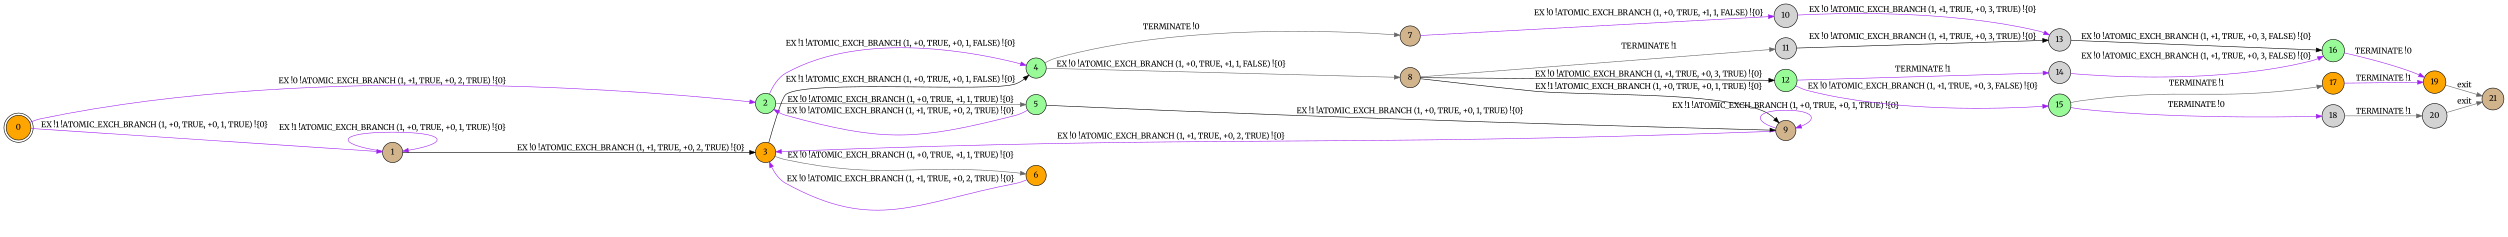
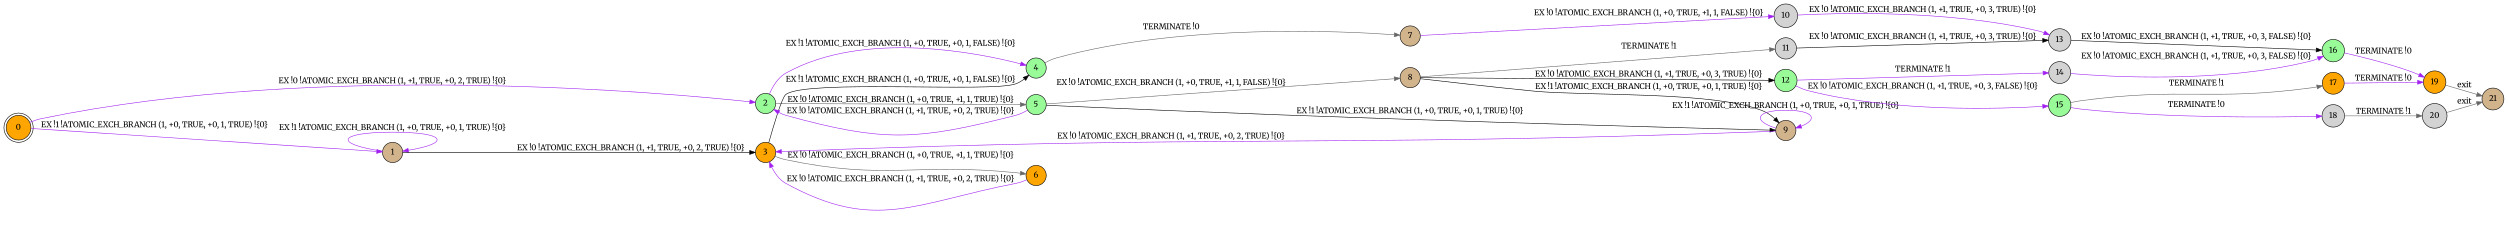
(1220, 73) -> (1220, 91)
(2383, 78) -> (2383, 78)
